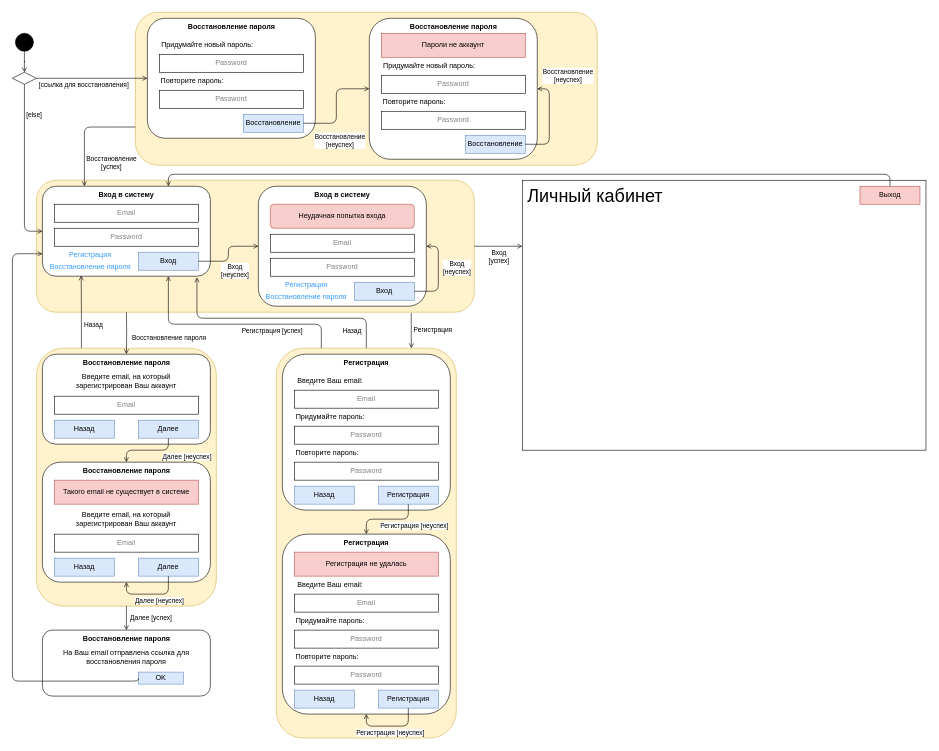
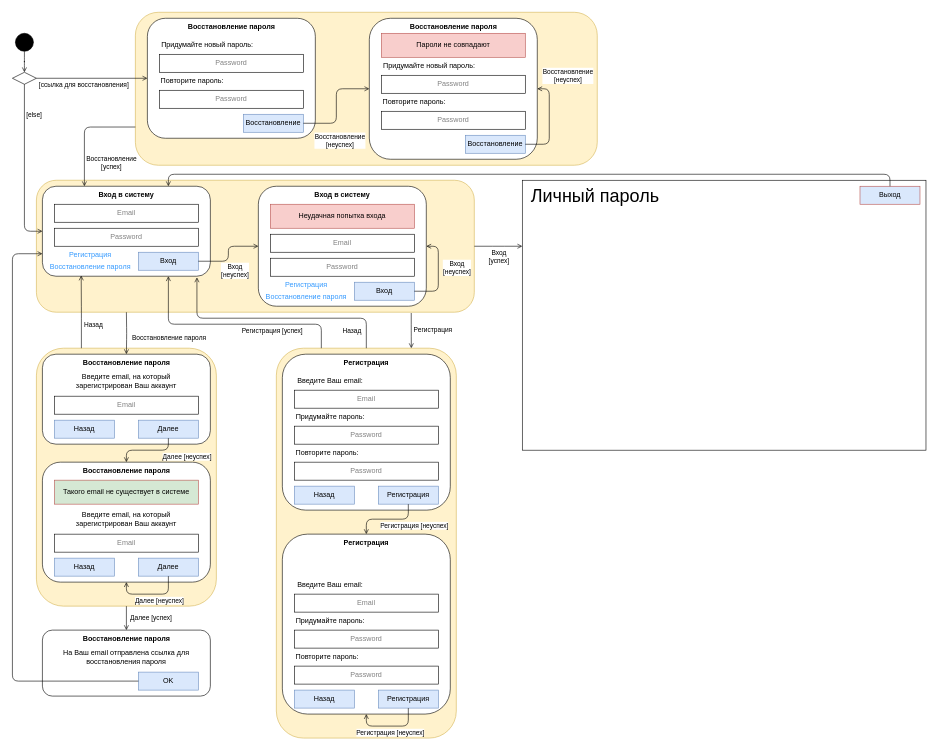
(453, 45) -> (453, 45)
(595, 195) -> (595, 195)
(890, 195) -> (890, 195)
(342, 216) -> (342, 216)
(126, 492) -> (126, 492)
(366, 564) -> none
(161, 678) -> (168, 681)
